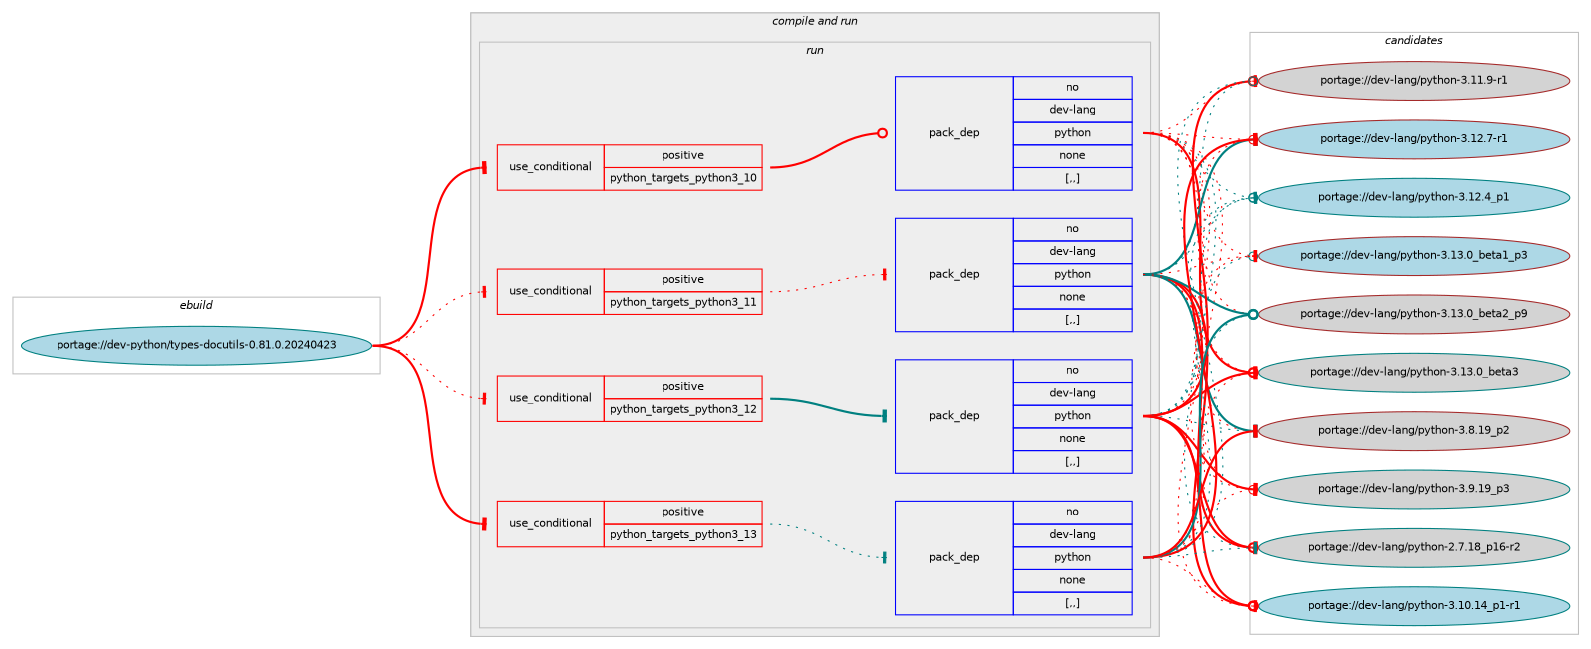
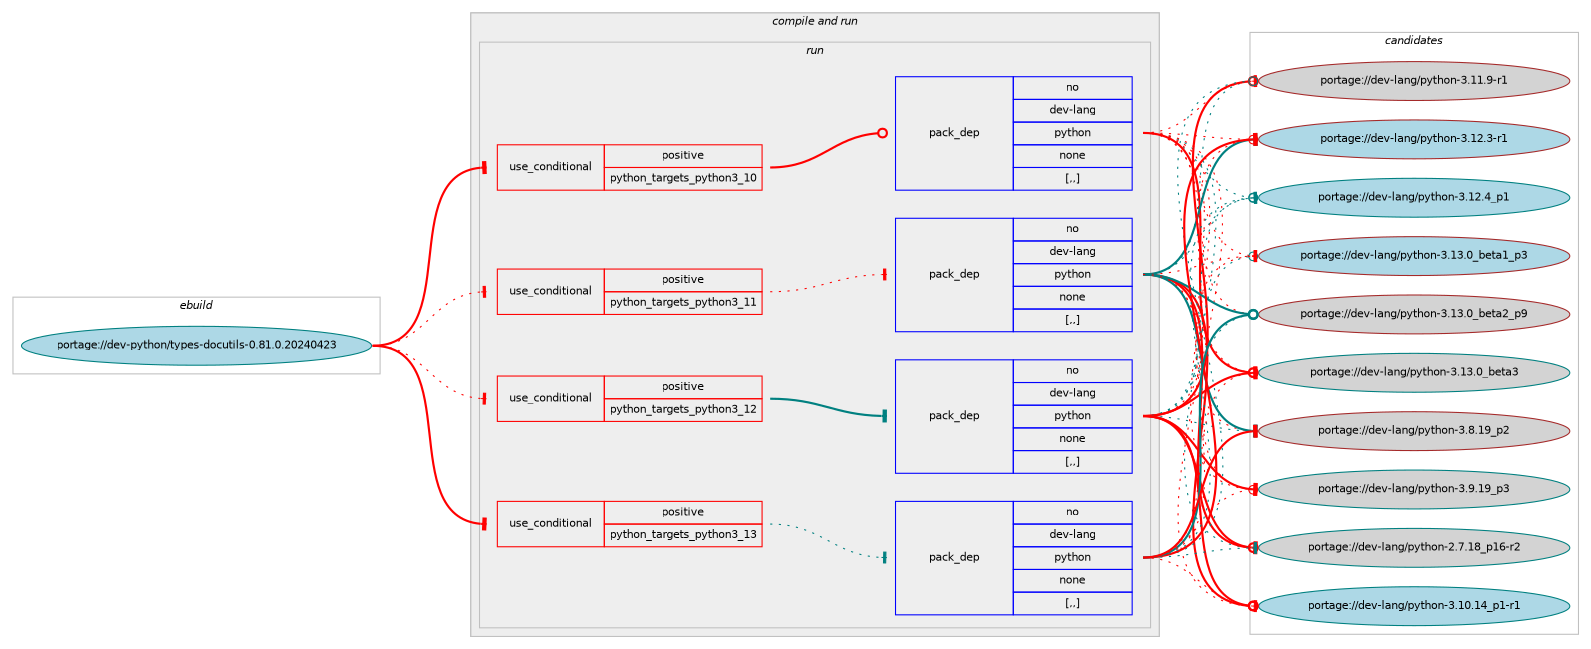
(1414, 139) -> (1414, 139)
